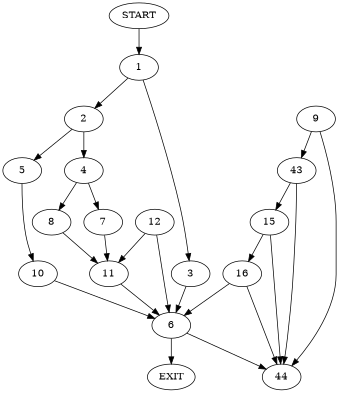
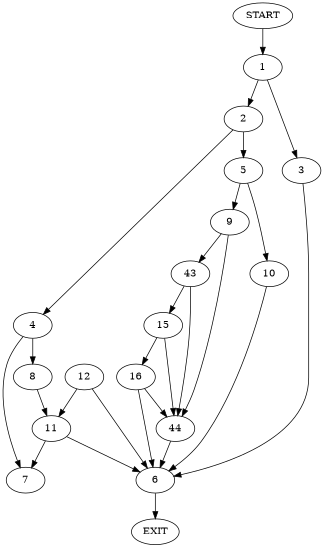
none -> (238, 193)
(106, 244) -> (40, 451)
(223, 350) -> (167, 451)
